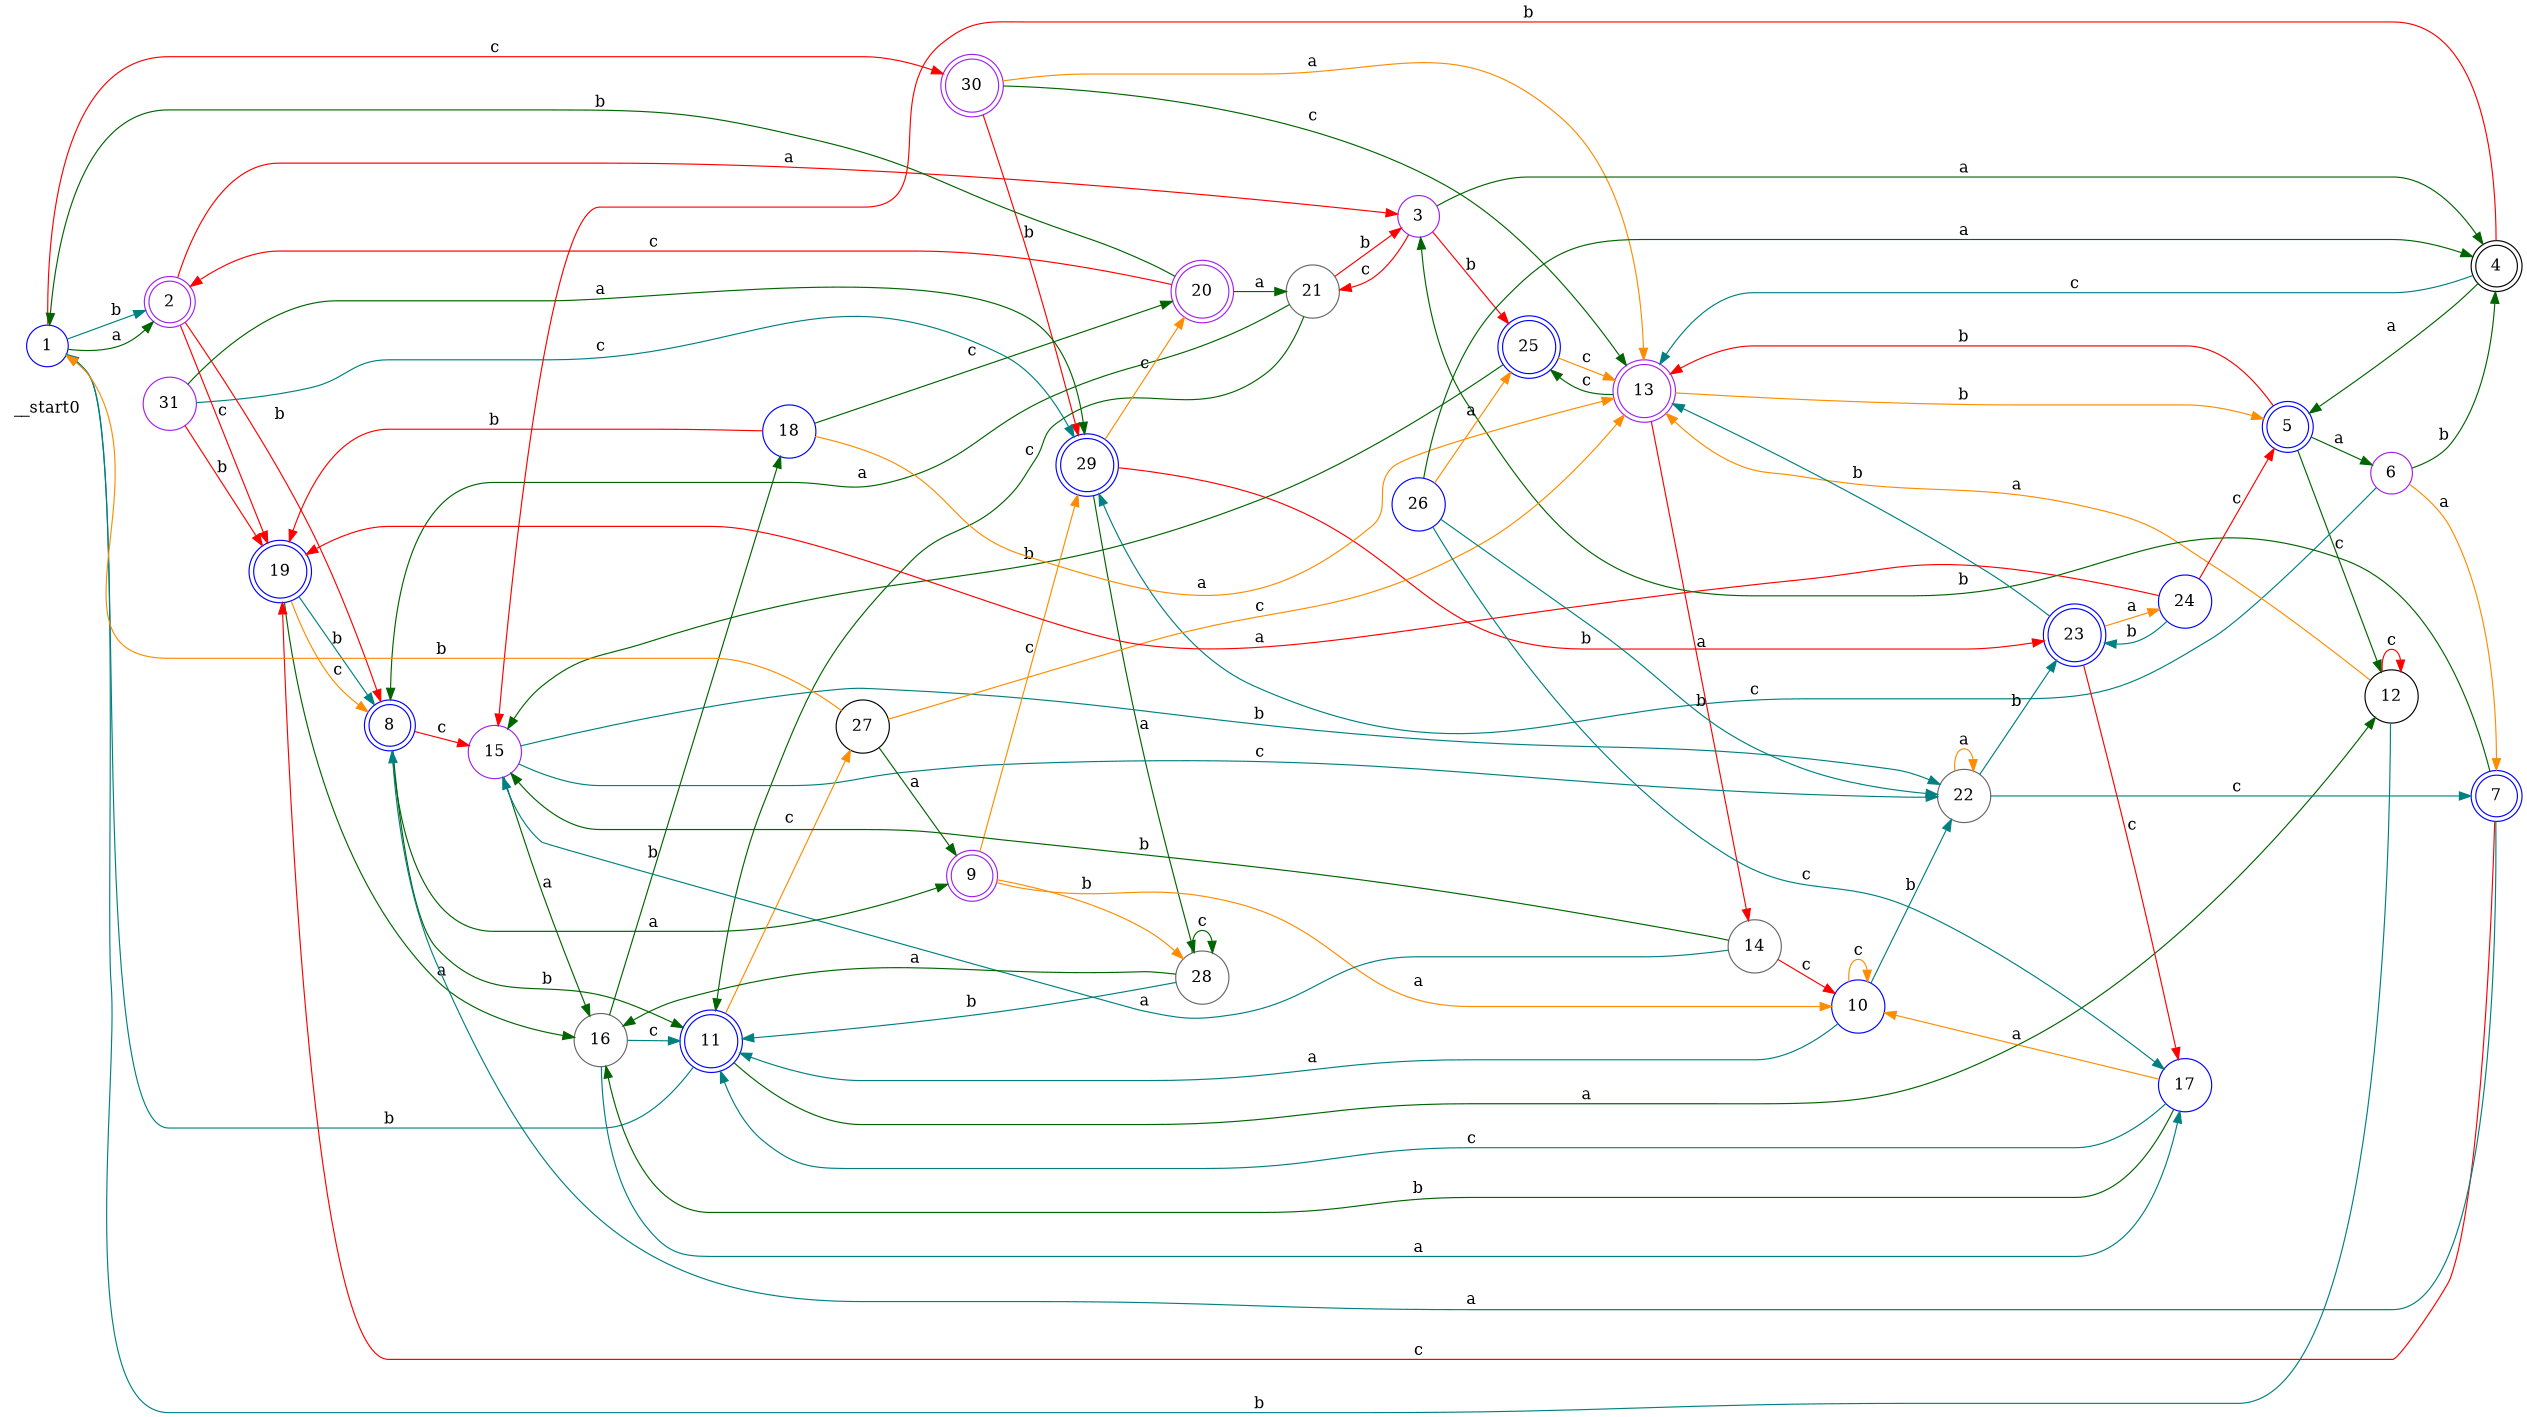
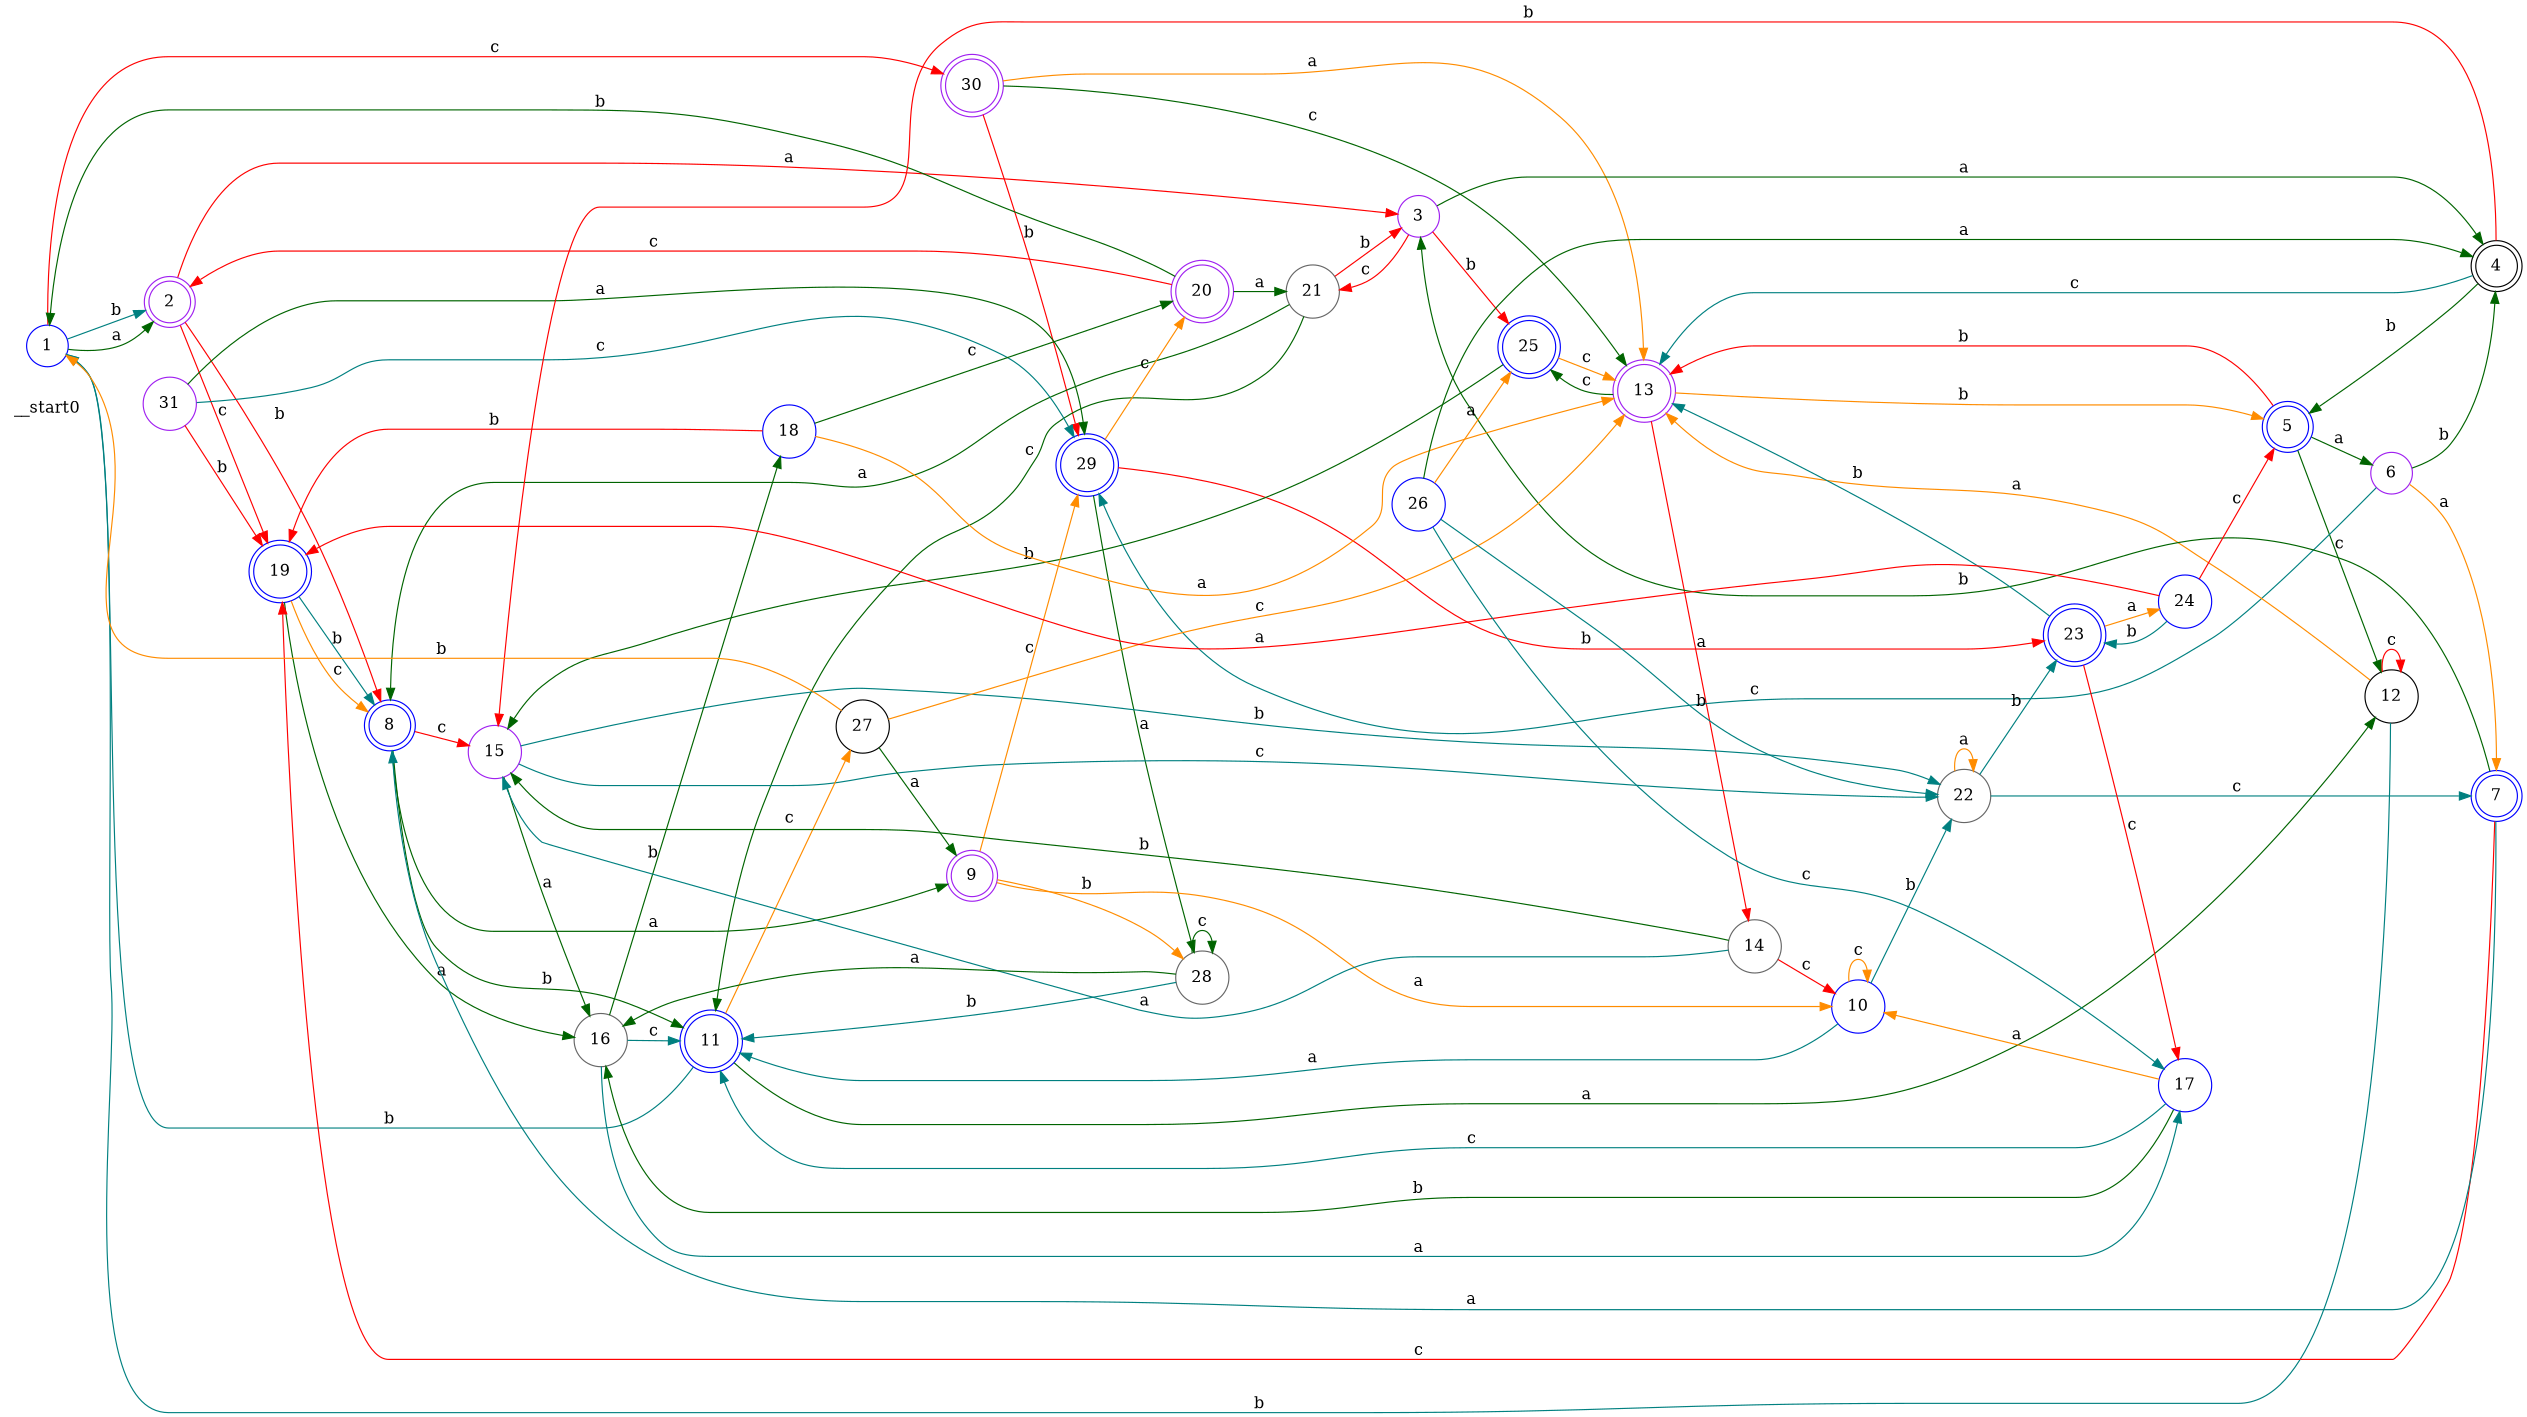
(2392, 327) -> (2392, 327)
